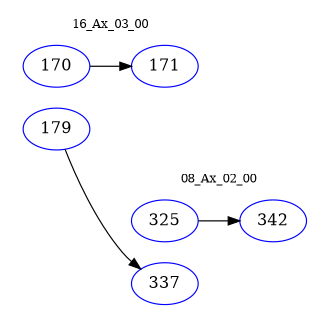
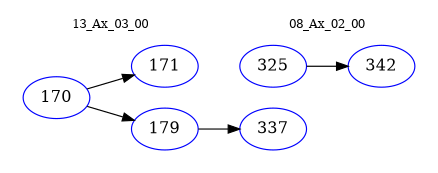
(111, 25) -> (111, 25)
none -> (105, 112)
